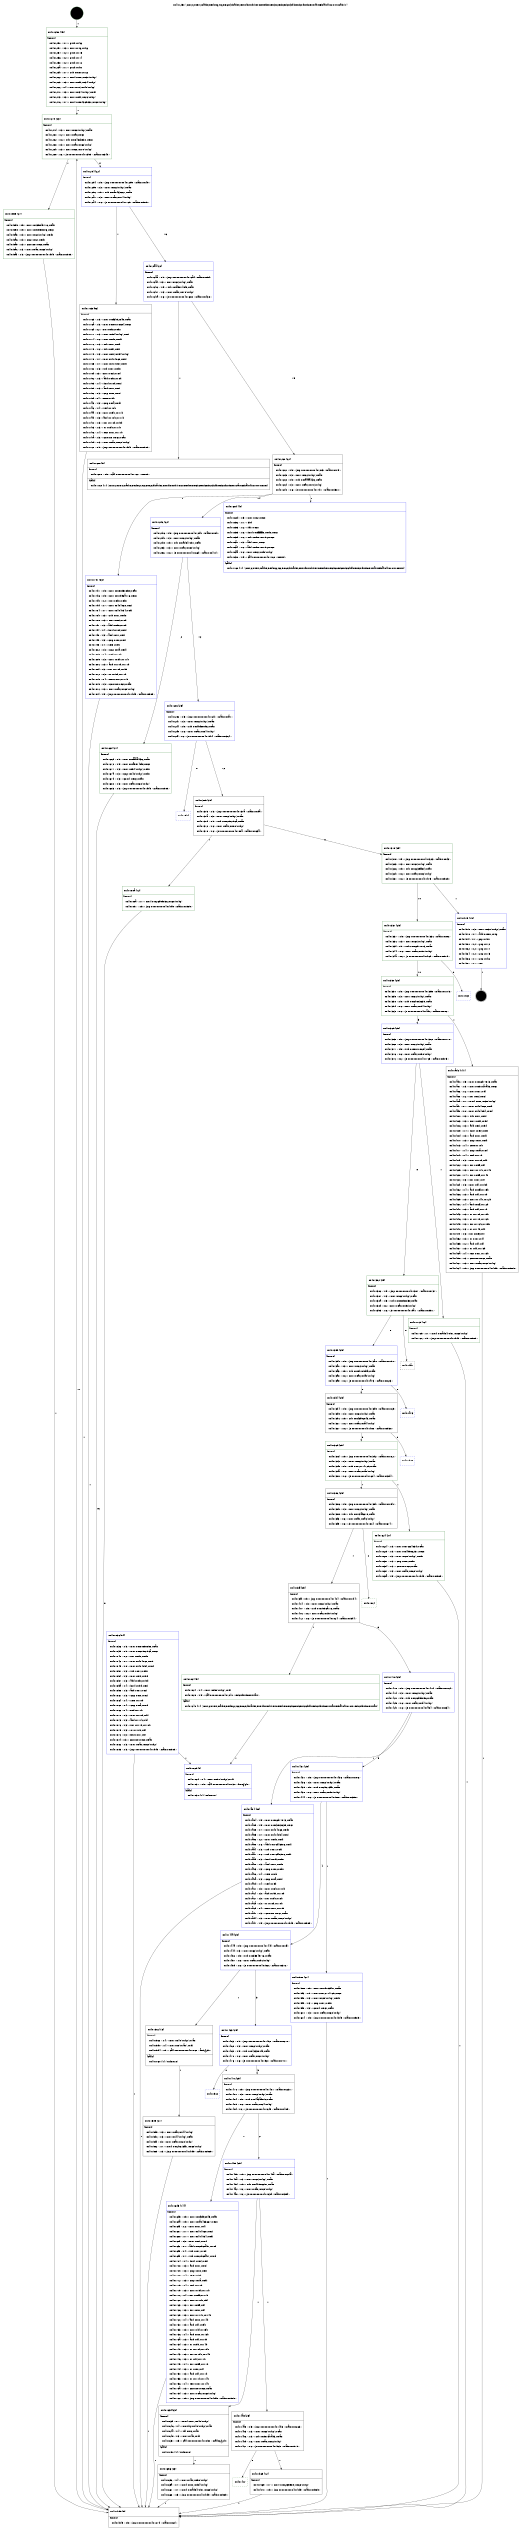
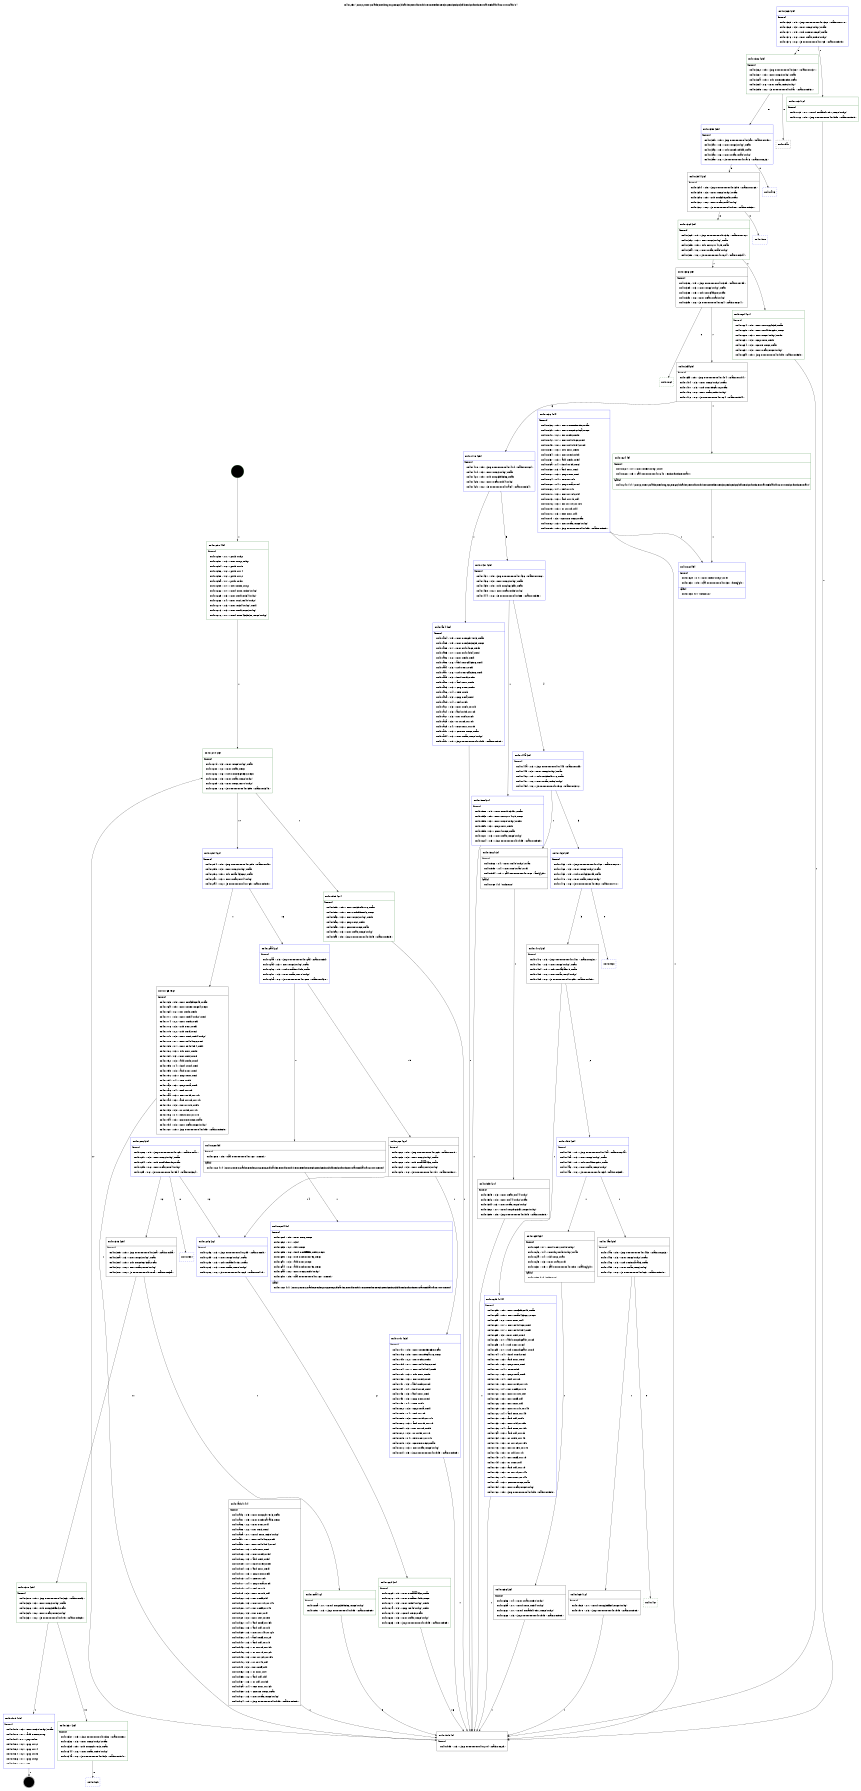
(310, 498) -> (321, 1196)
(193, 629) -> (199, 1206)
(417, 996) -> none
